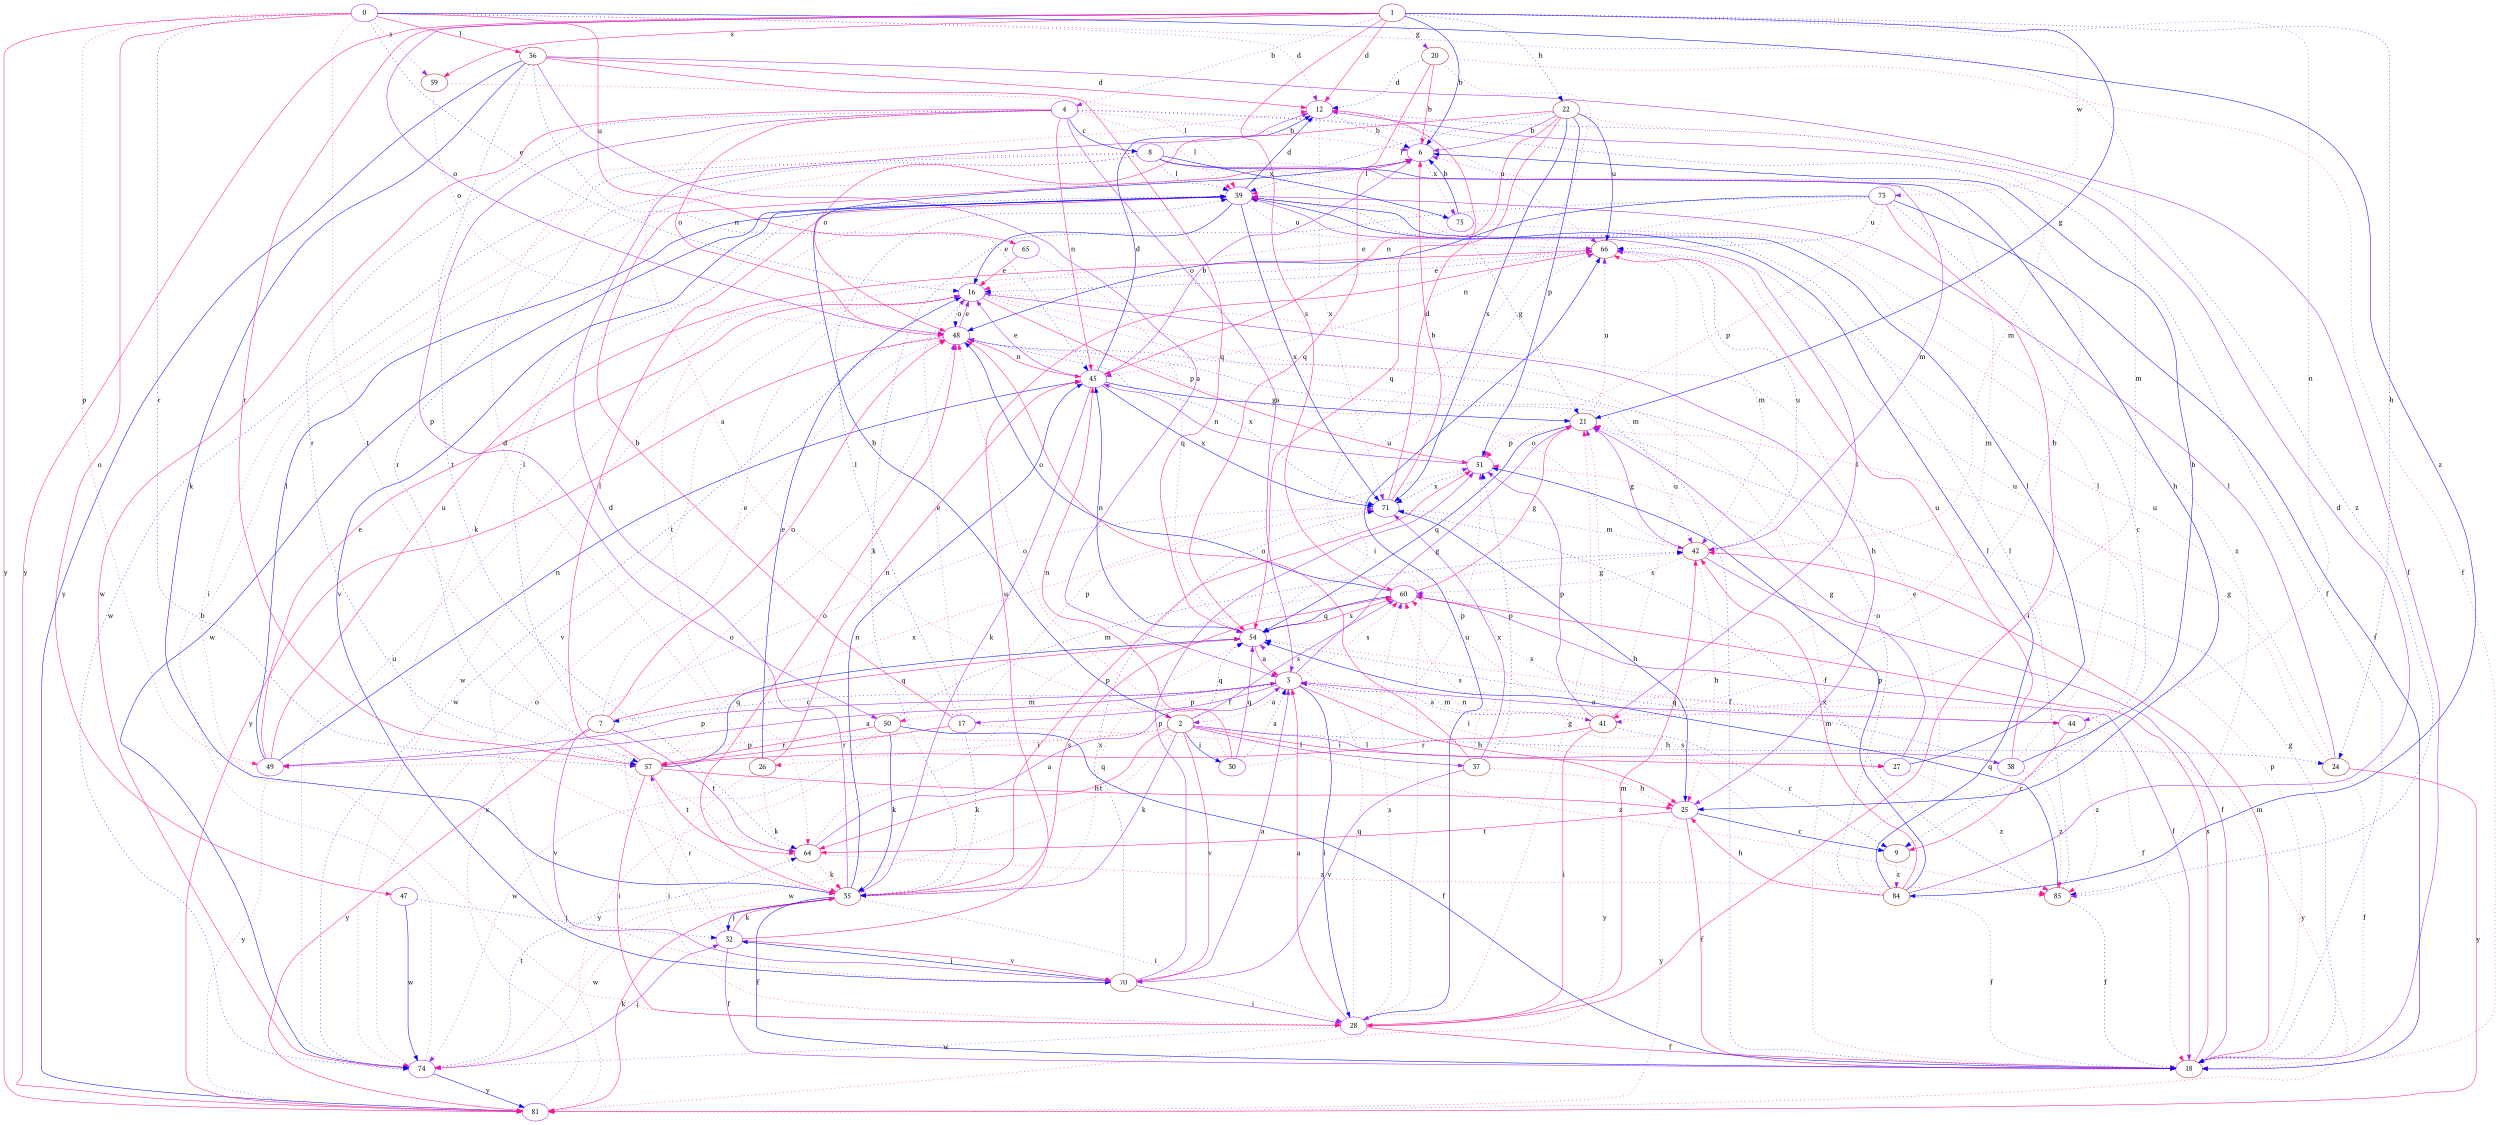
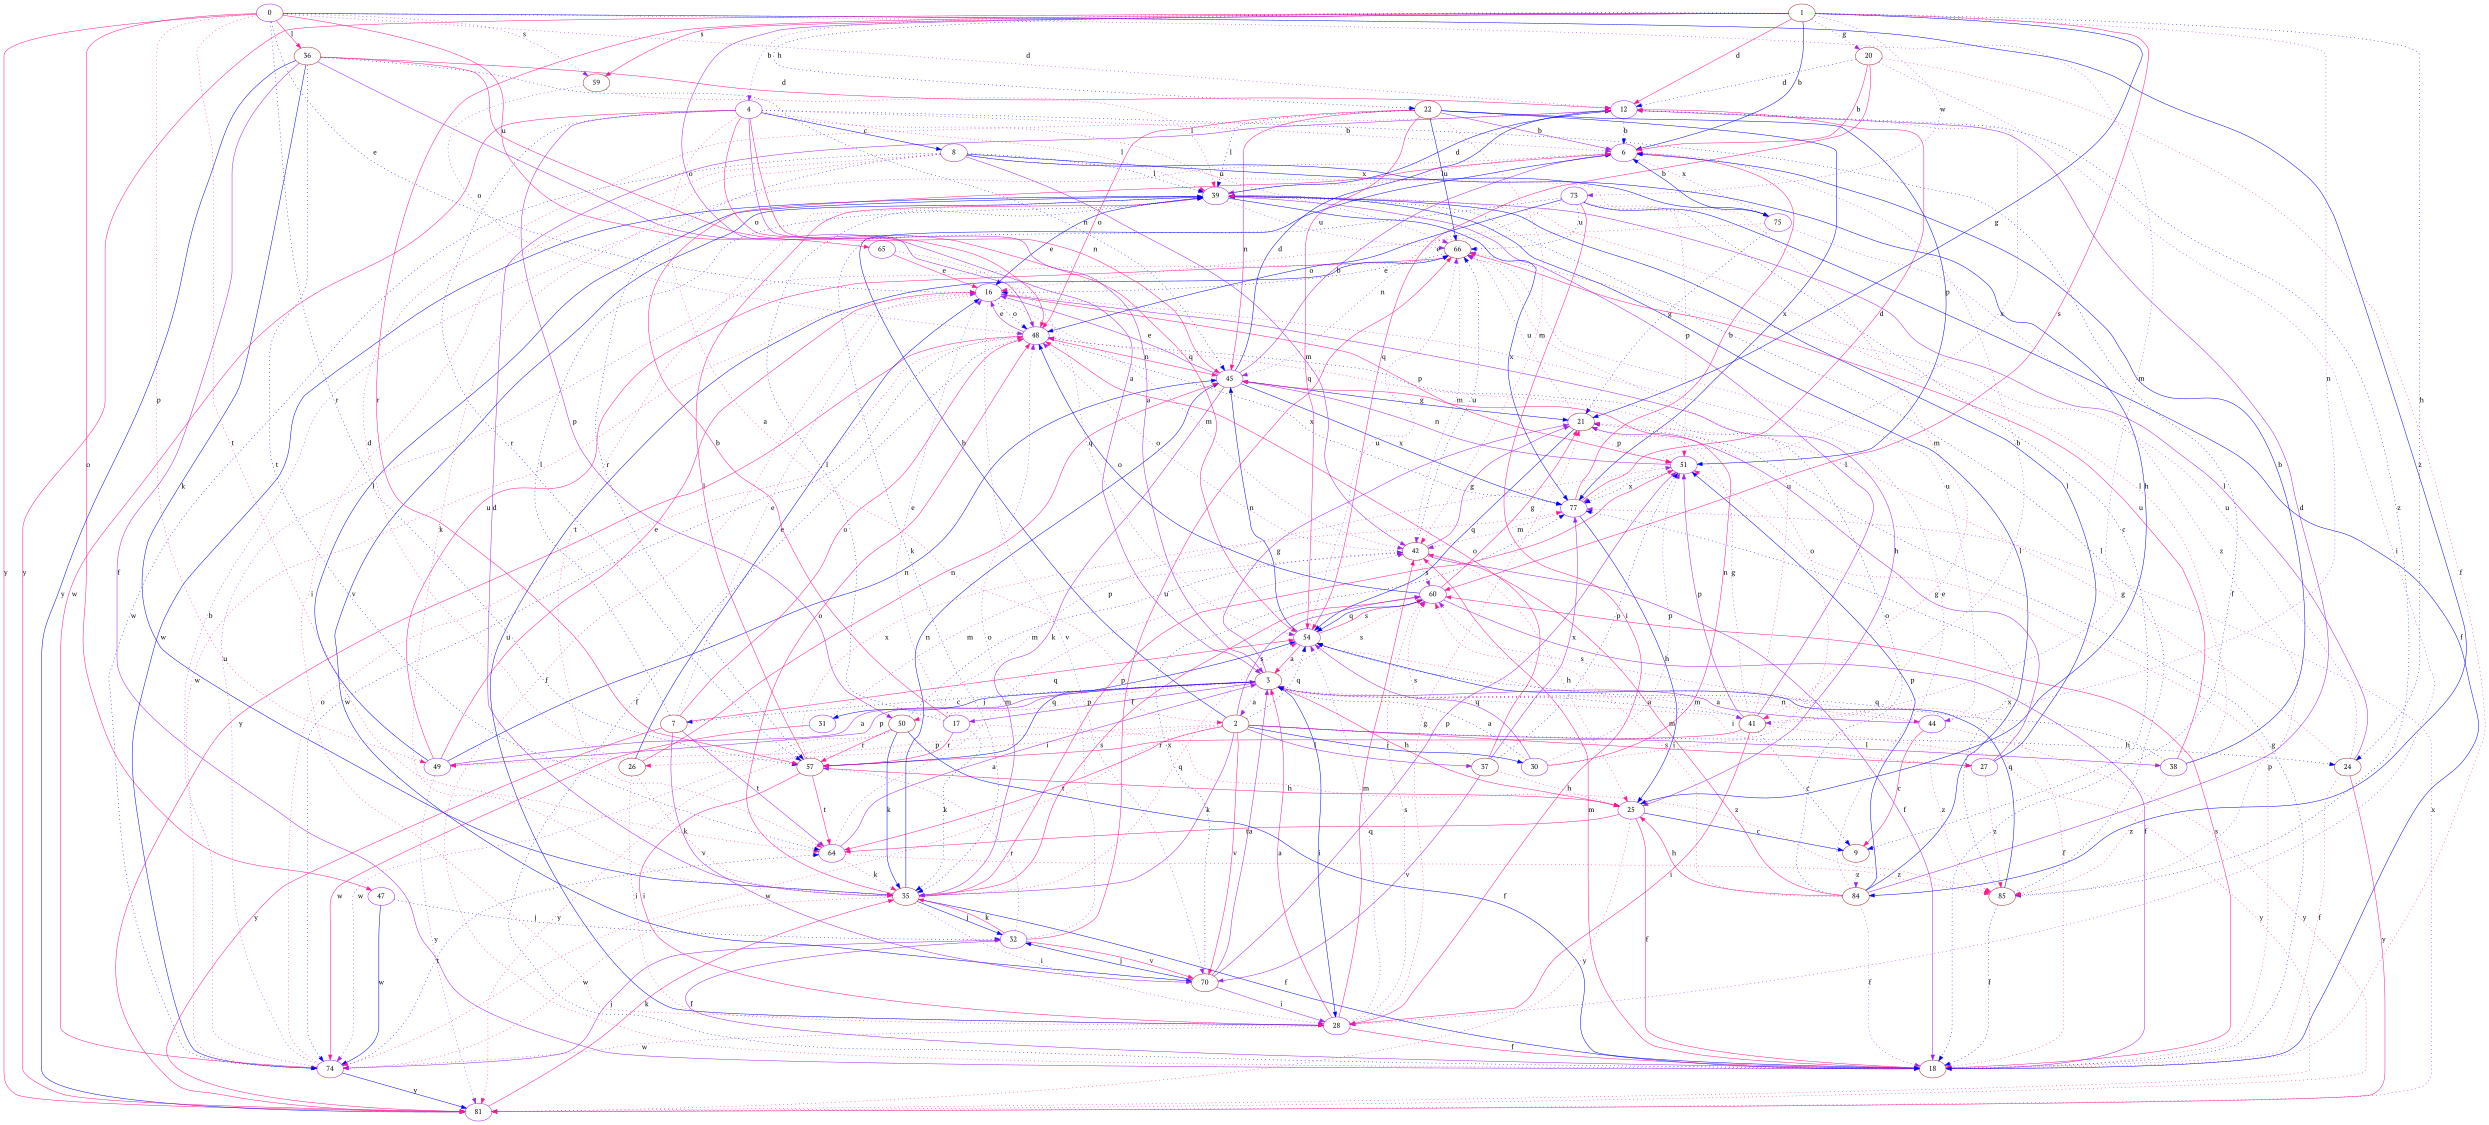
(1386, 508) -> (1574, 508)
none -> (823, 724)
(808, 853) -> (832, 853)
